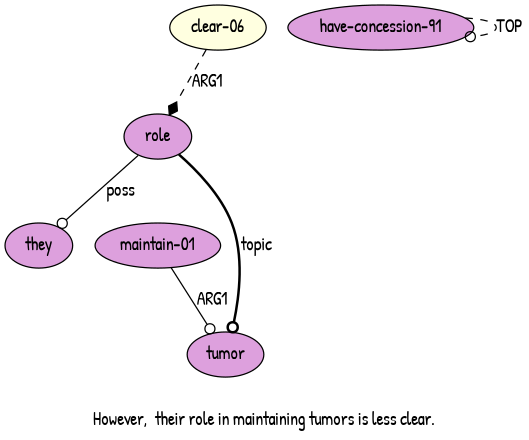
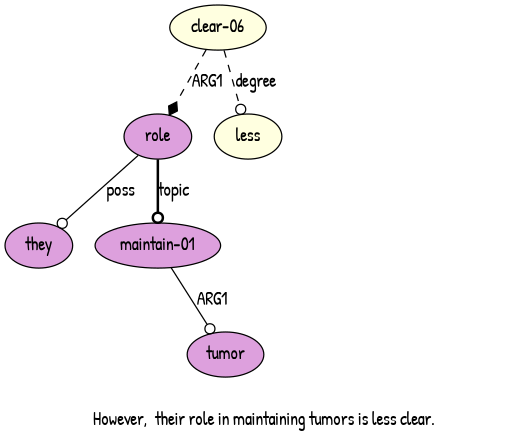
(381, 28) -> none
none -> (248, 137)
(234, 229) -> (158, 186)
